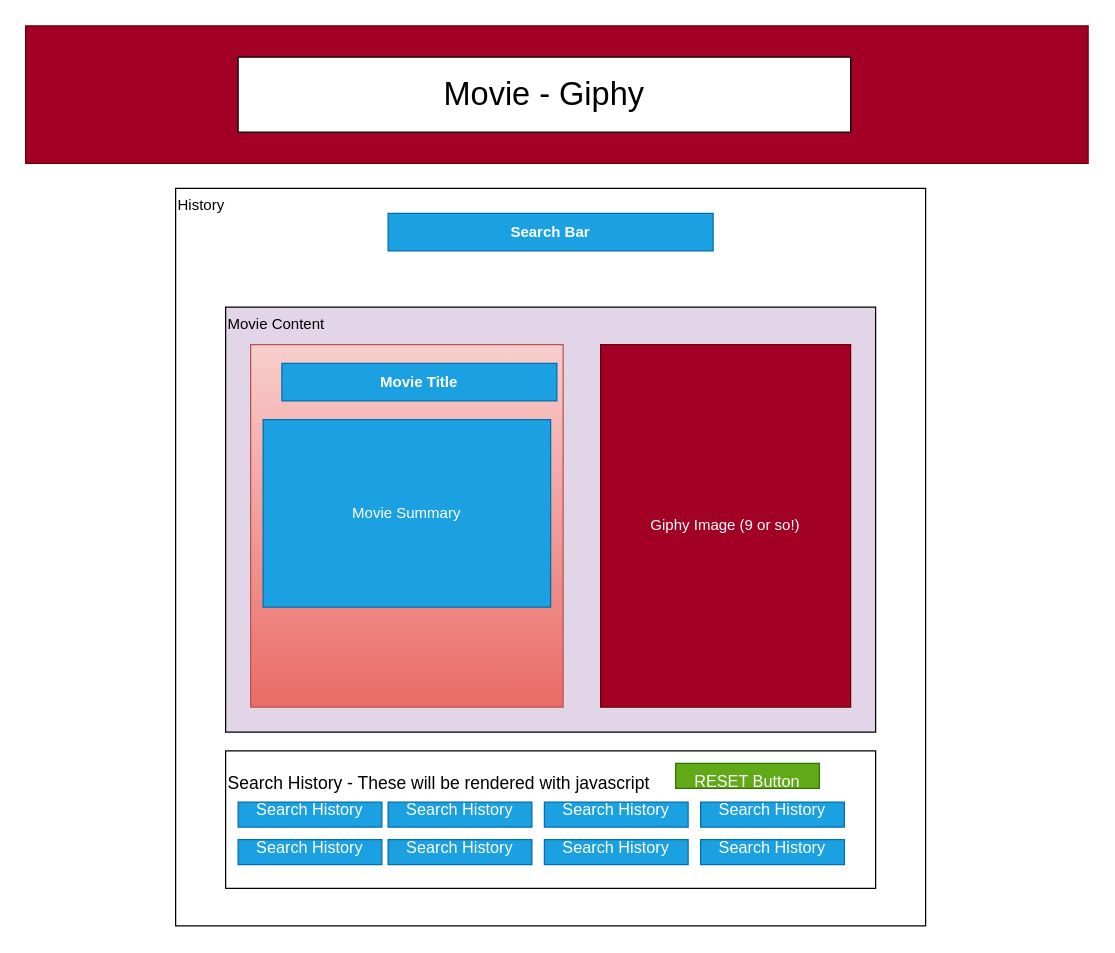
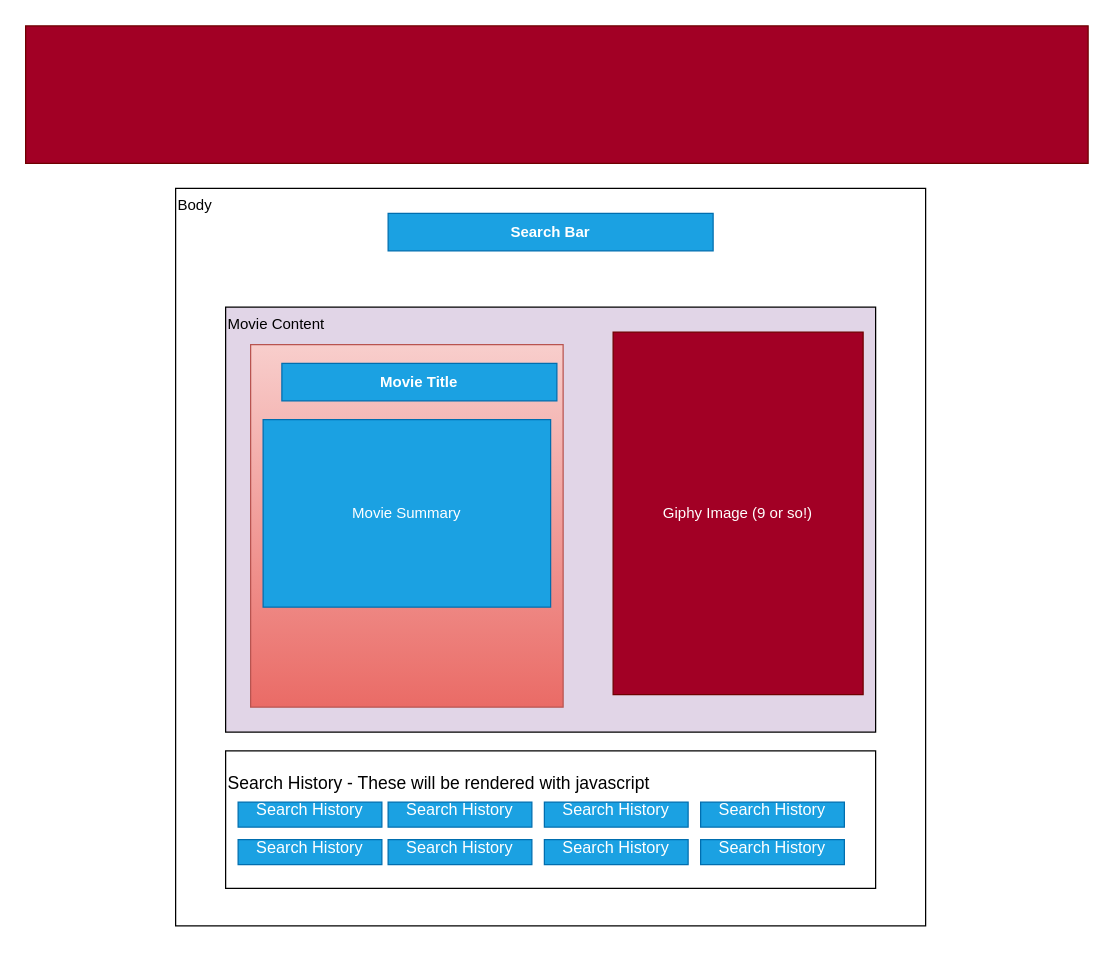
(544, 94) -> none
(206, 206) -> (195, 206)
(726, 526) -> (738, 513)
(748, 776) -> none
